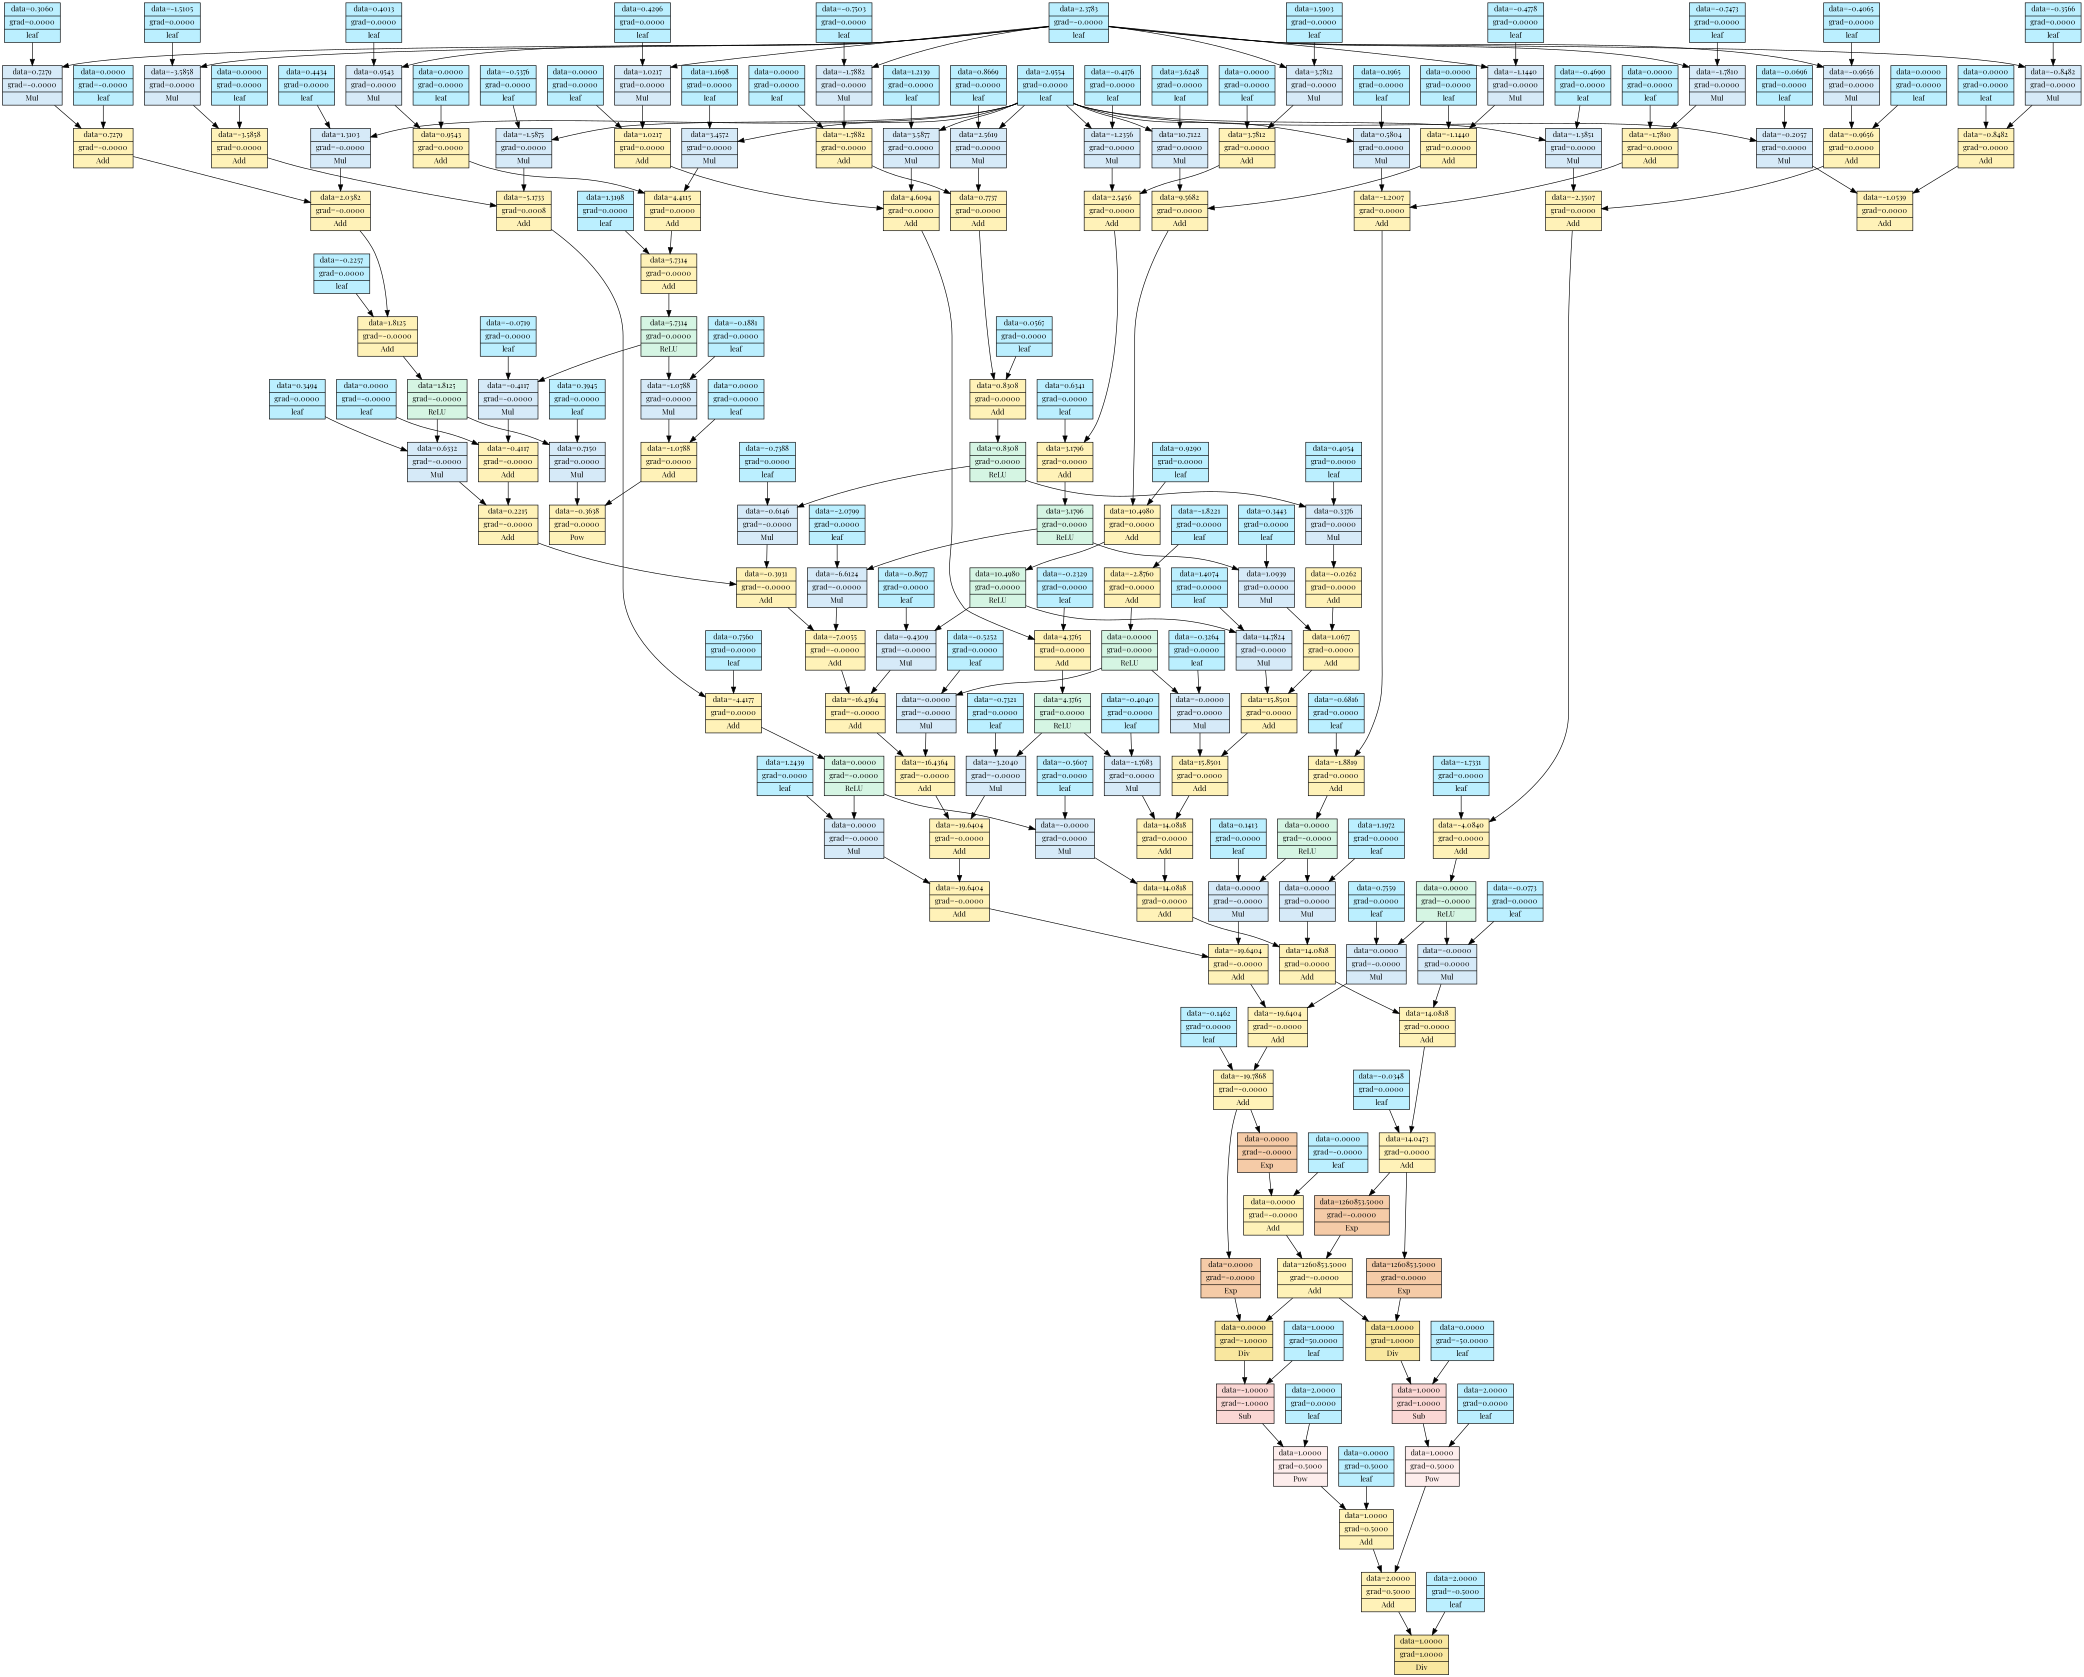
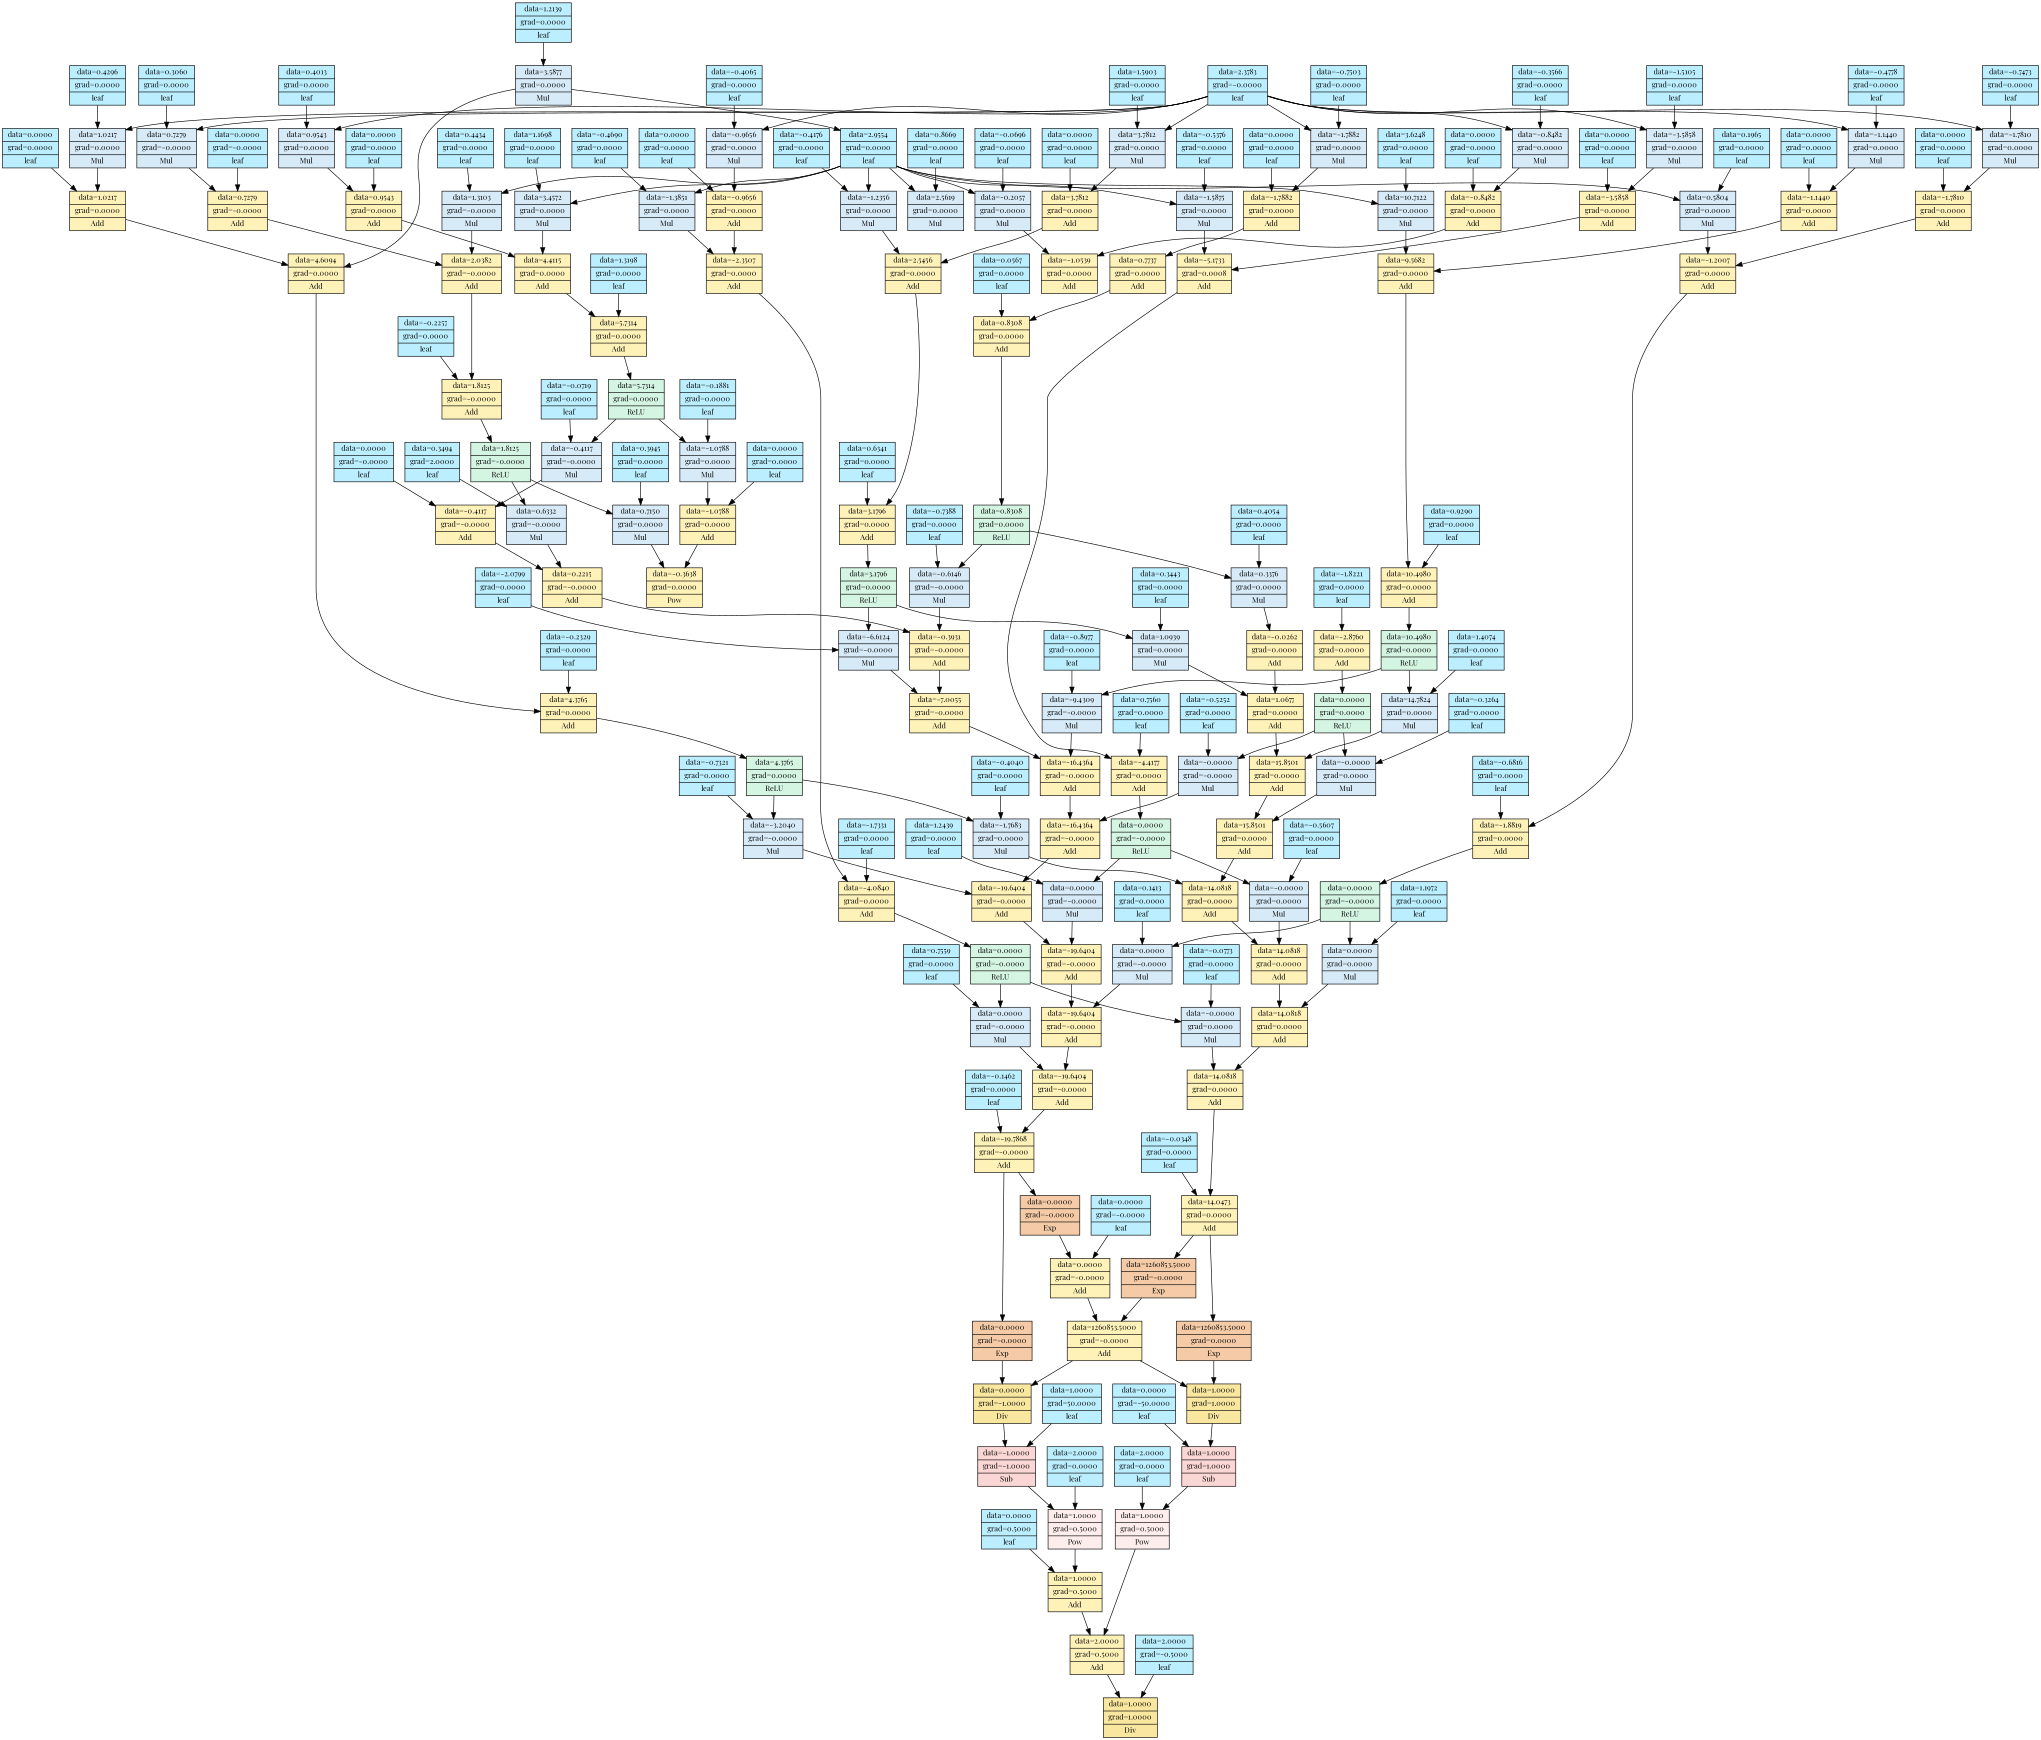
(982, 116) -> (677, 103)
(978, 176) -> none
(297, 399) -> (432, 462)
